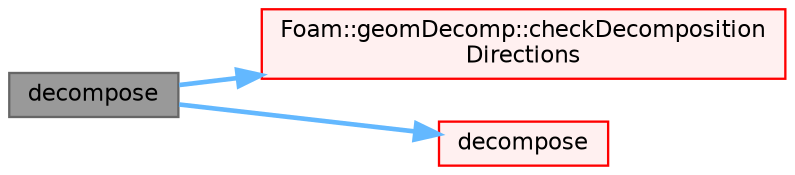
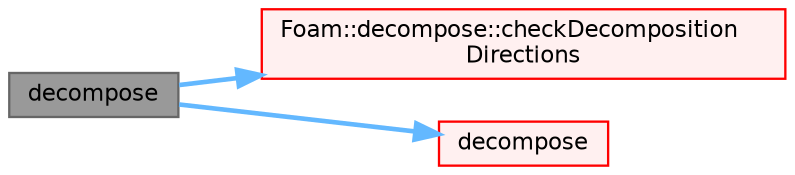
(524, 44) -> (524, 44)
